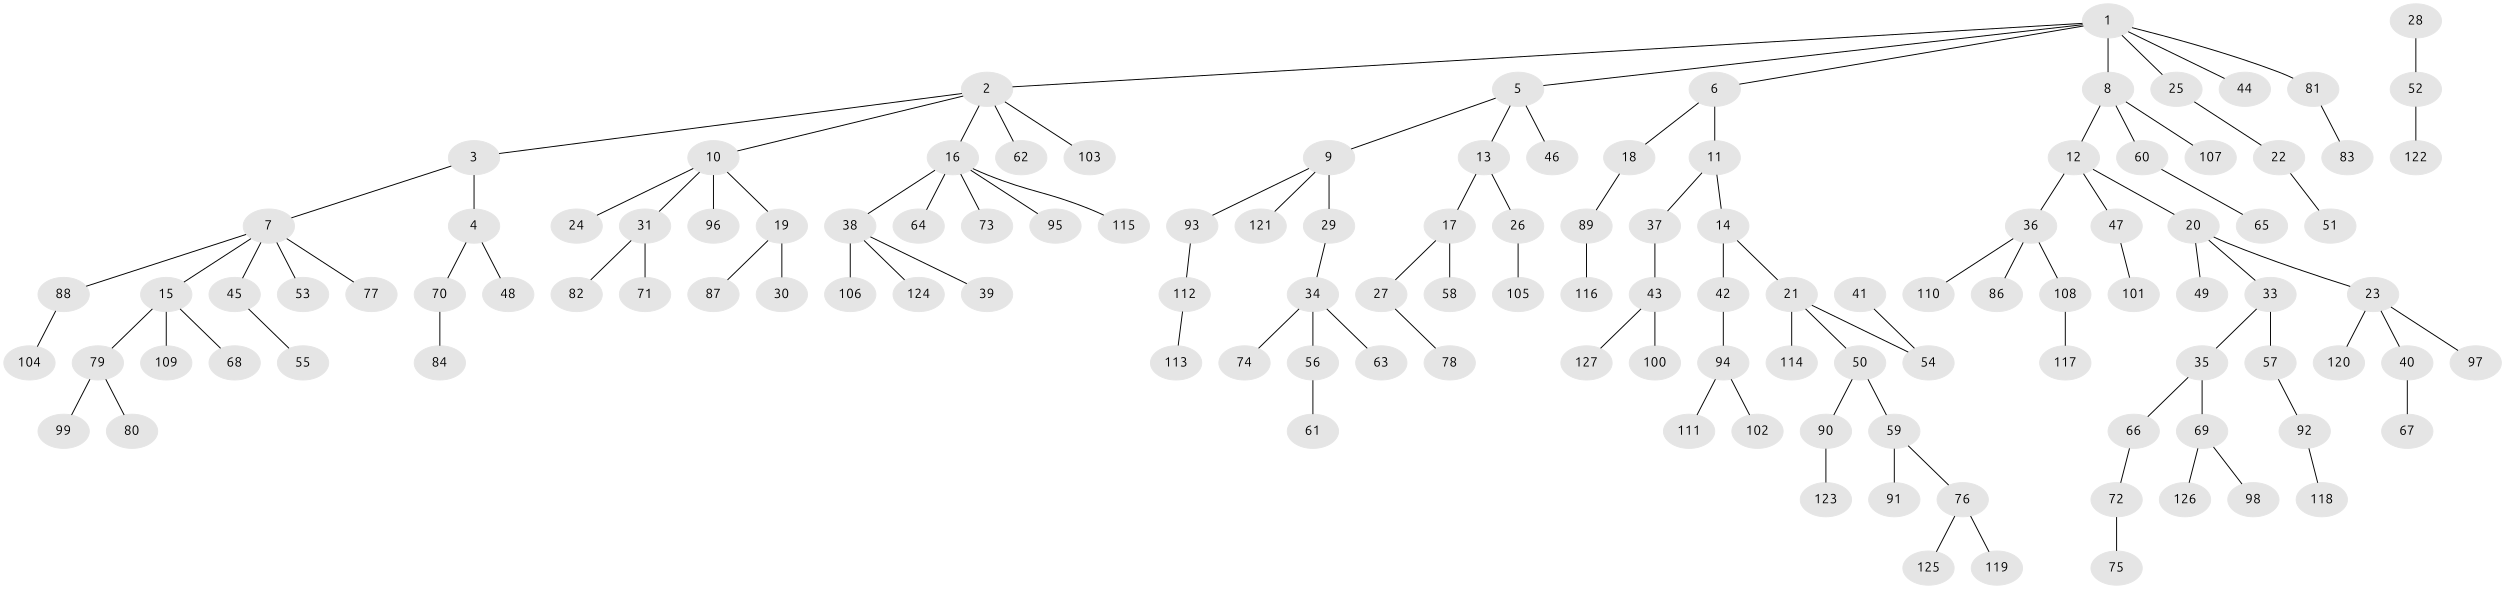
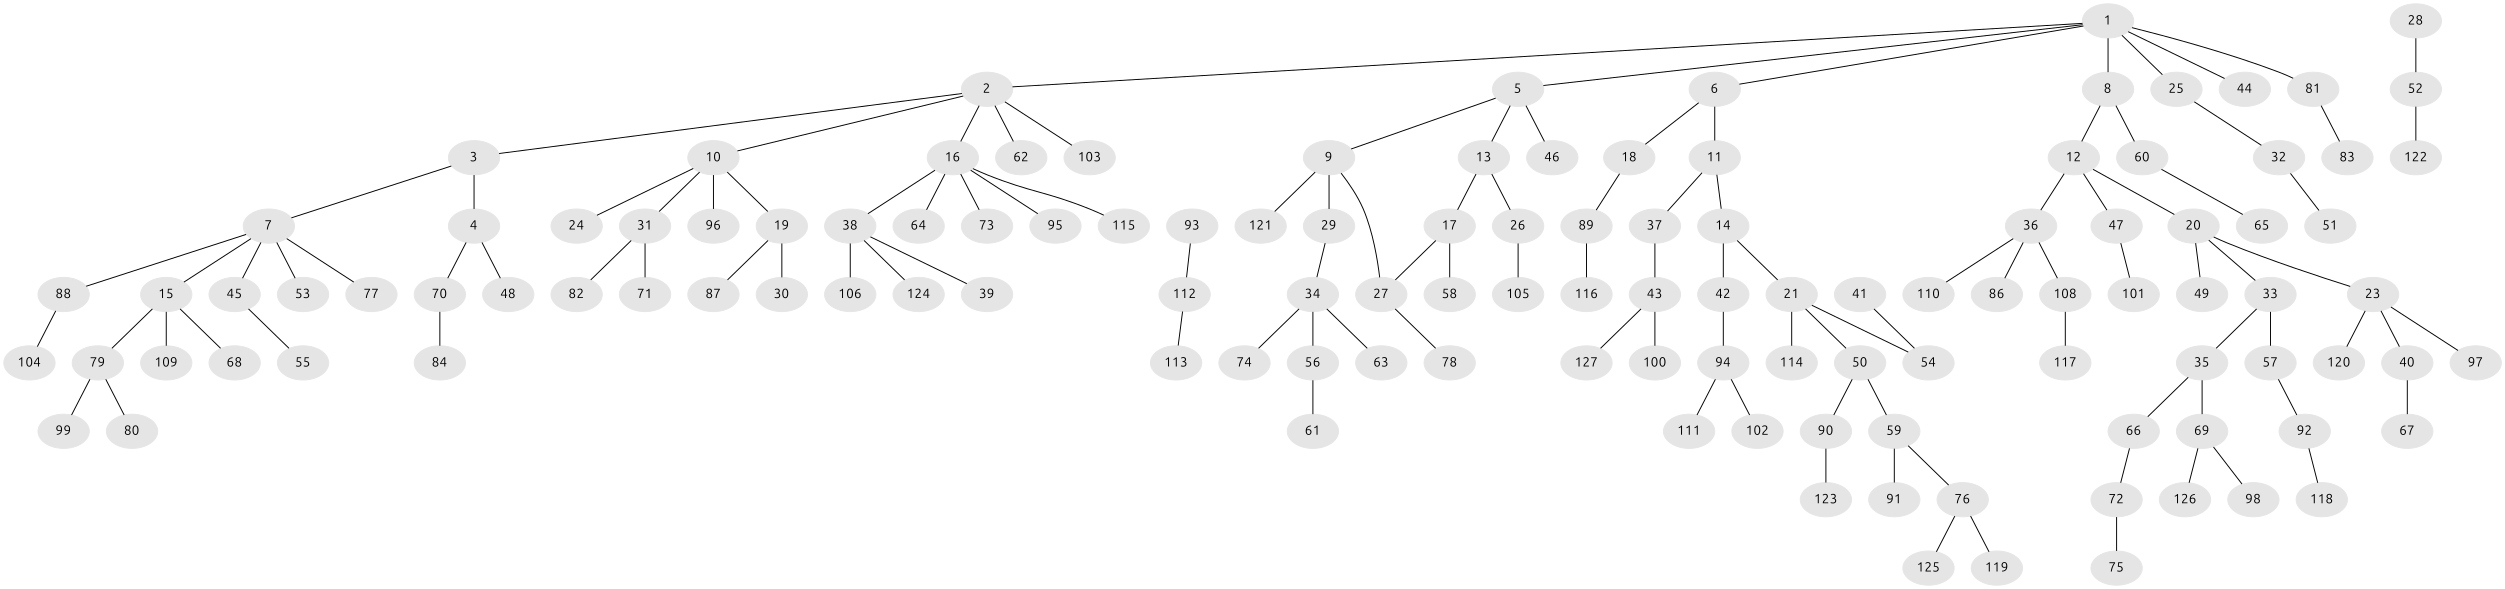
(2211, 158) -> none
(2279, 158) -> (2279, 158)
(1261, 192) -> (1368, 222)
